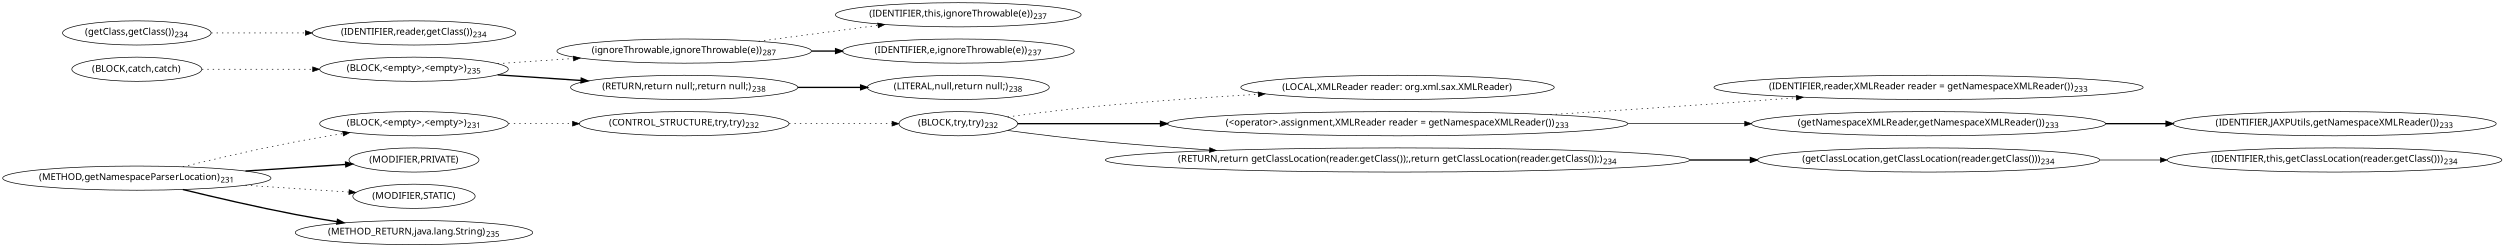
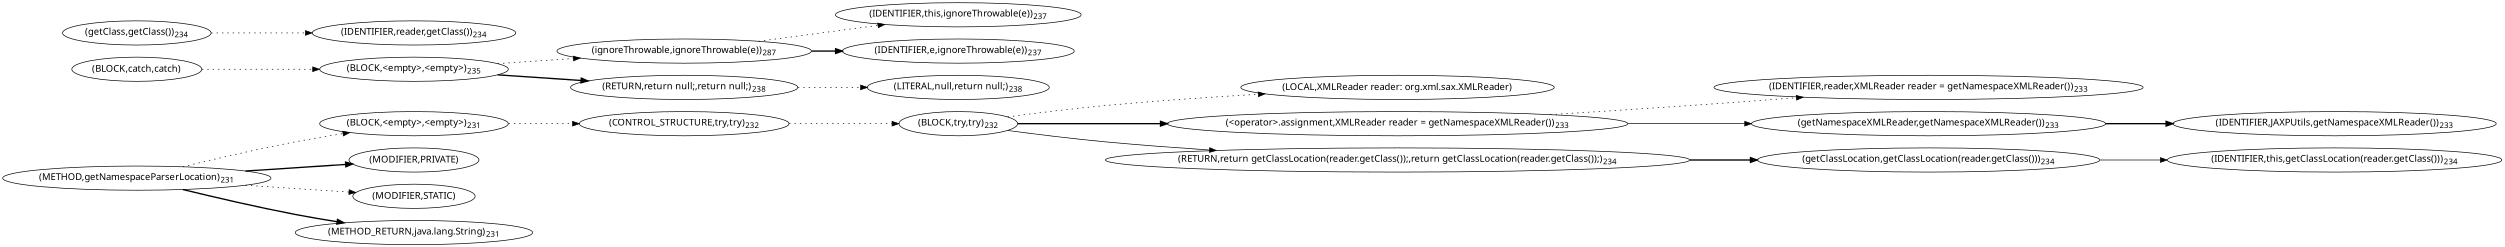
(829, 87) -> (829, 87)
(493, 232) -> (493, 232)
